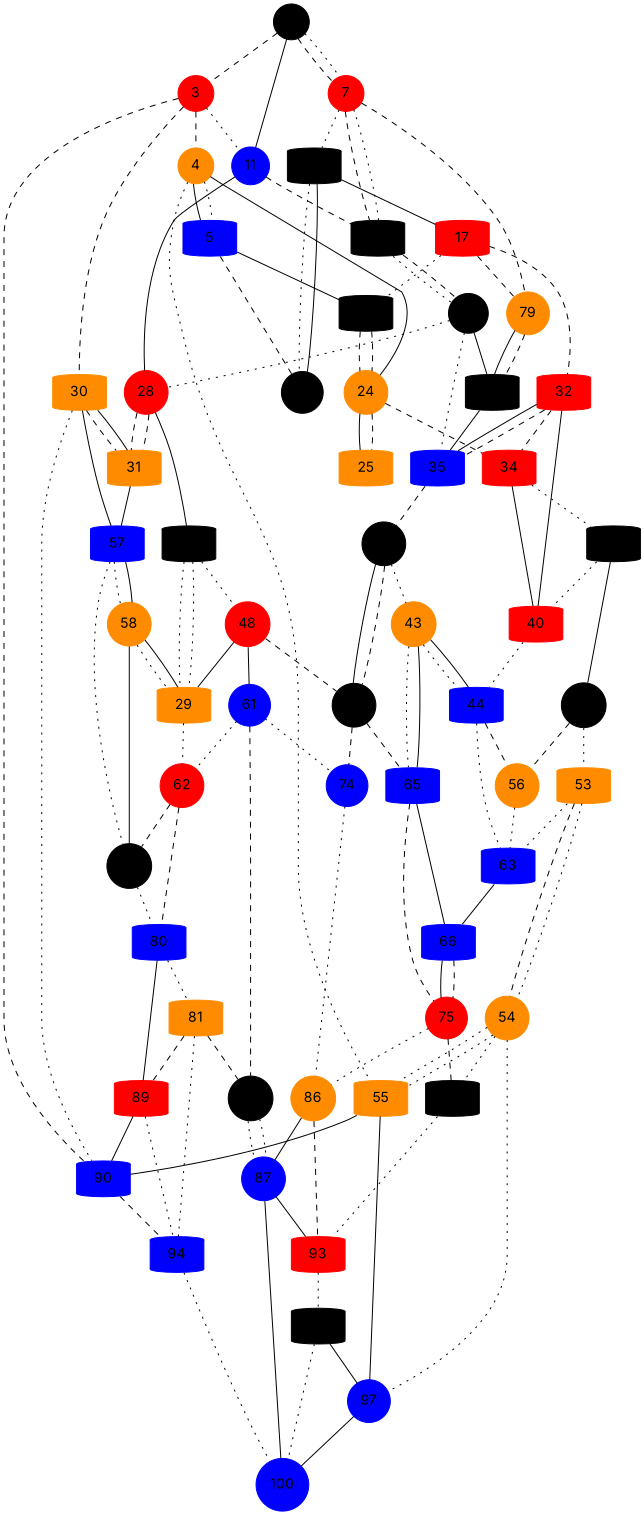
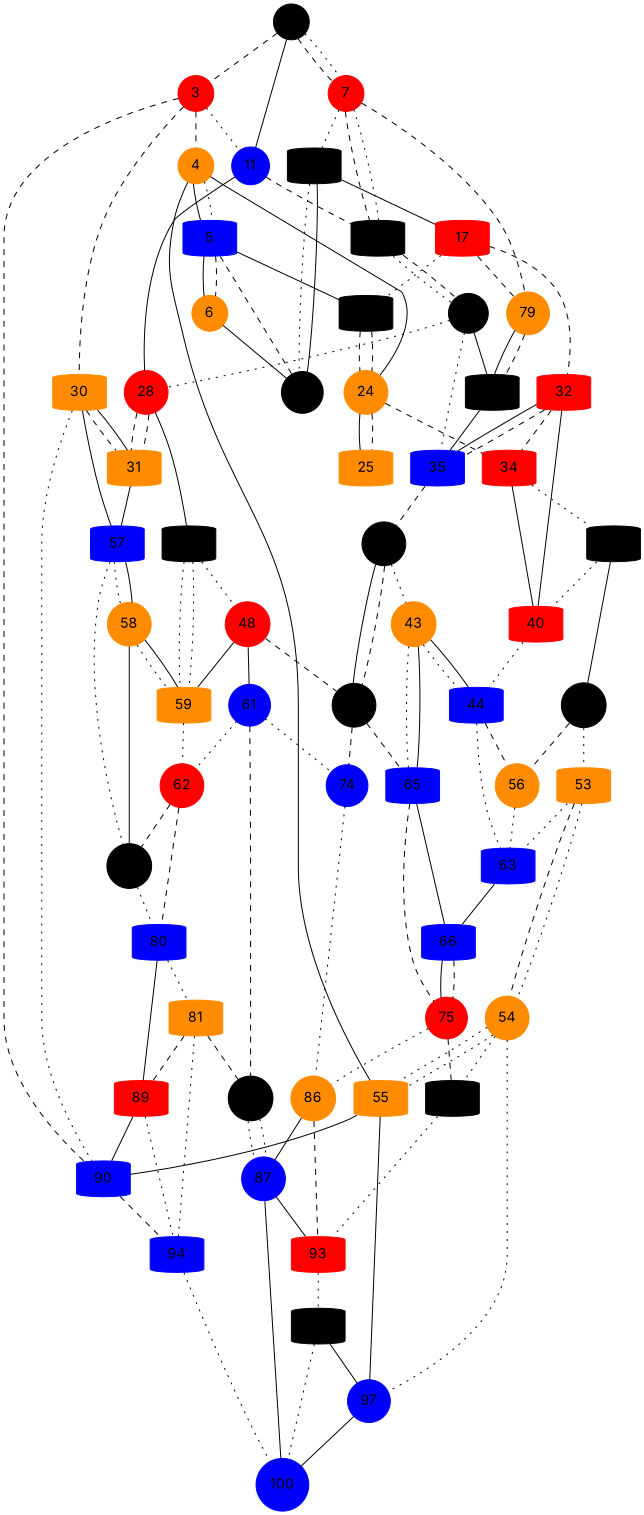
none -> (210, 313)
(291, 626) -> (291, 626)
(184, 705) -> (184, 705)
